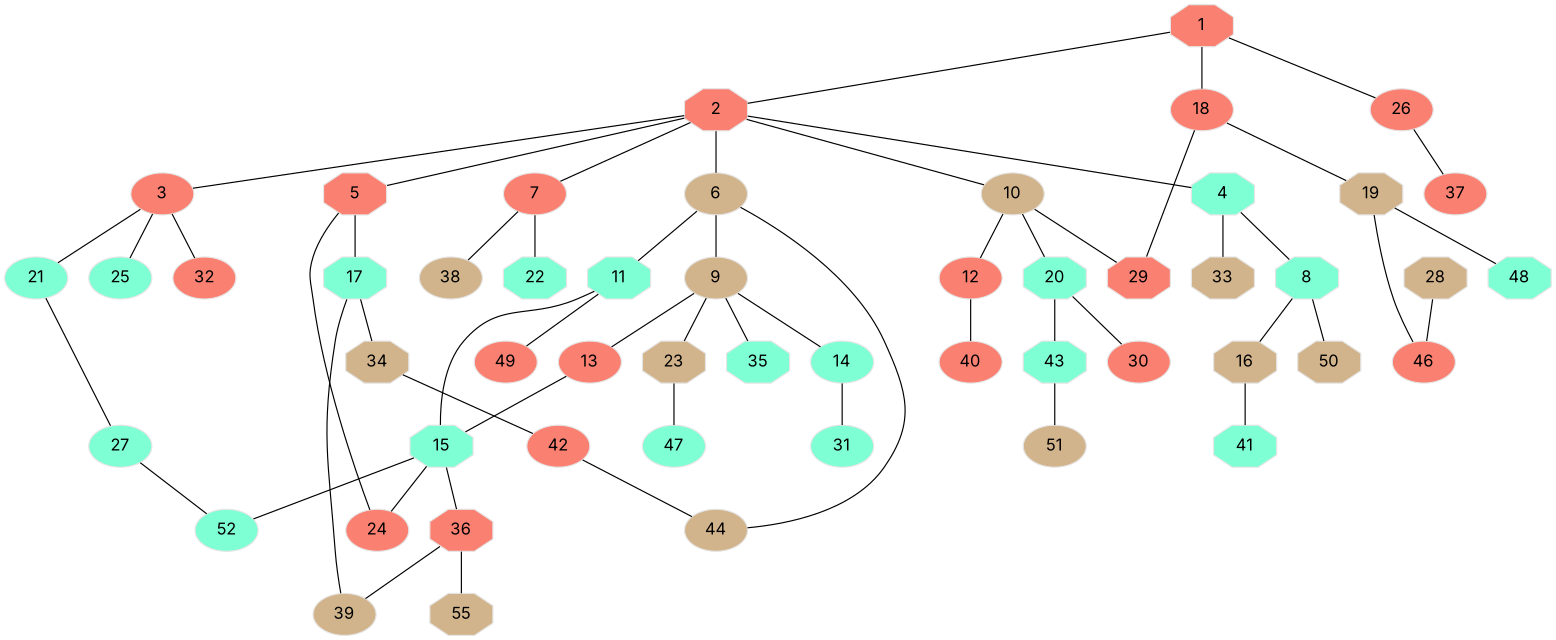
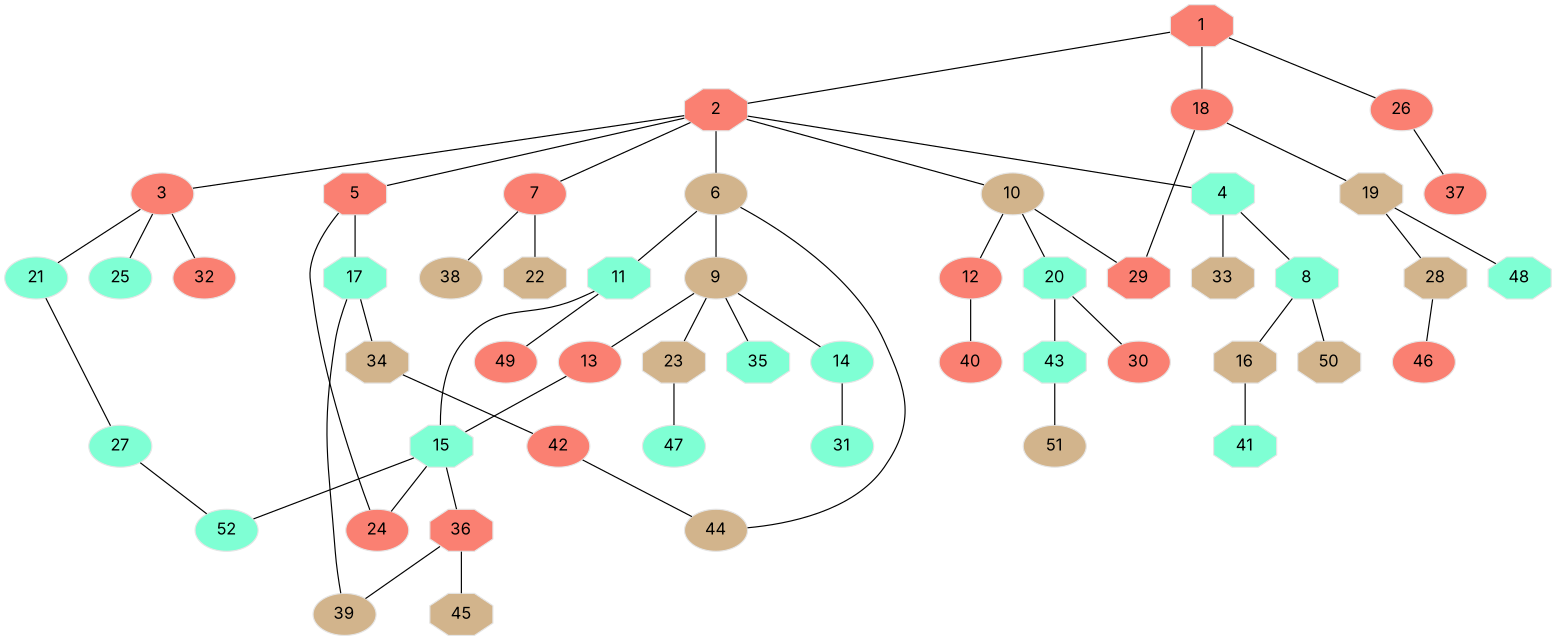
(535, 278) -> (535, 278)
(1388, 280) -> (1403, 236)
(461, 614) -> (461, 614)
